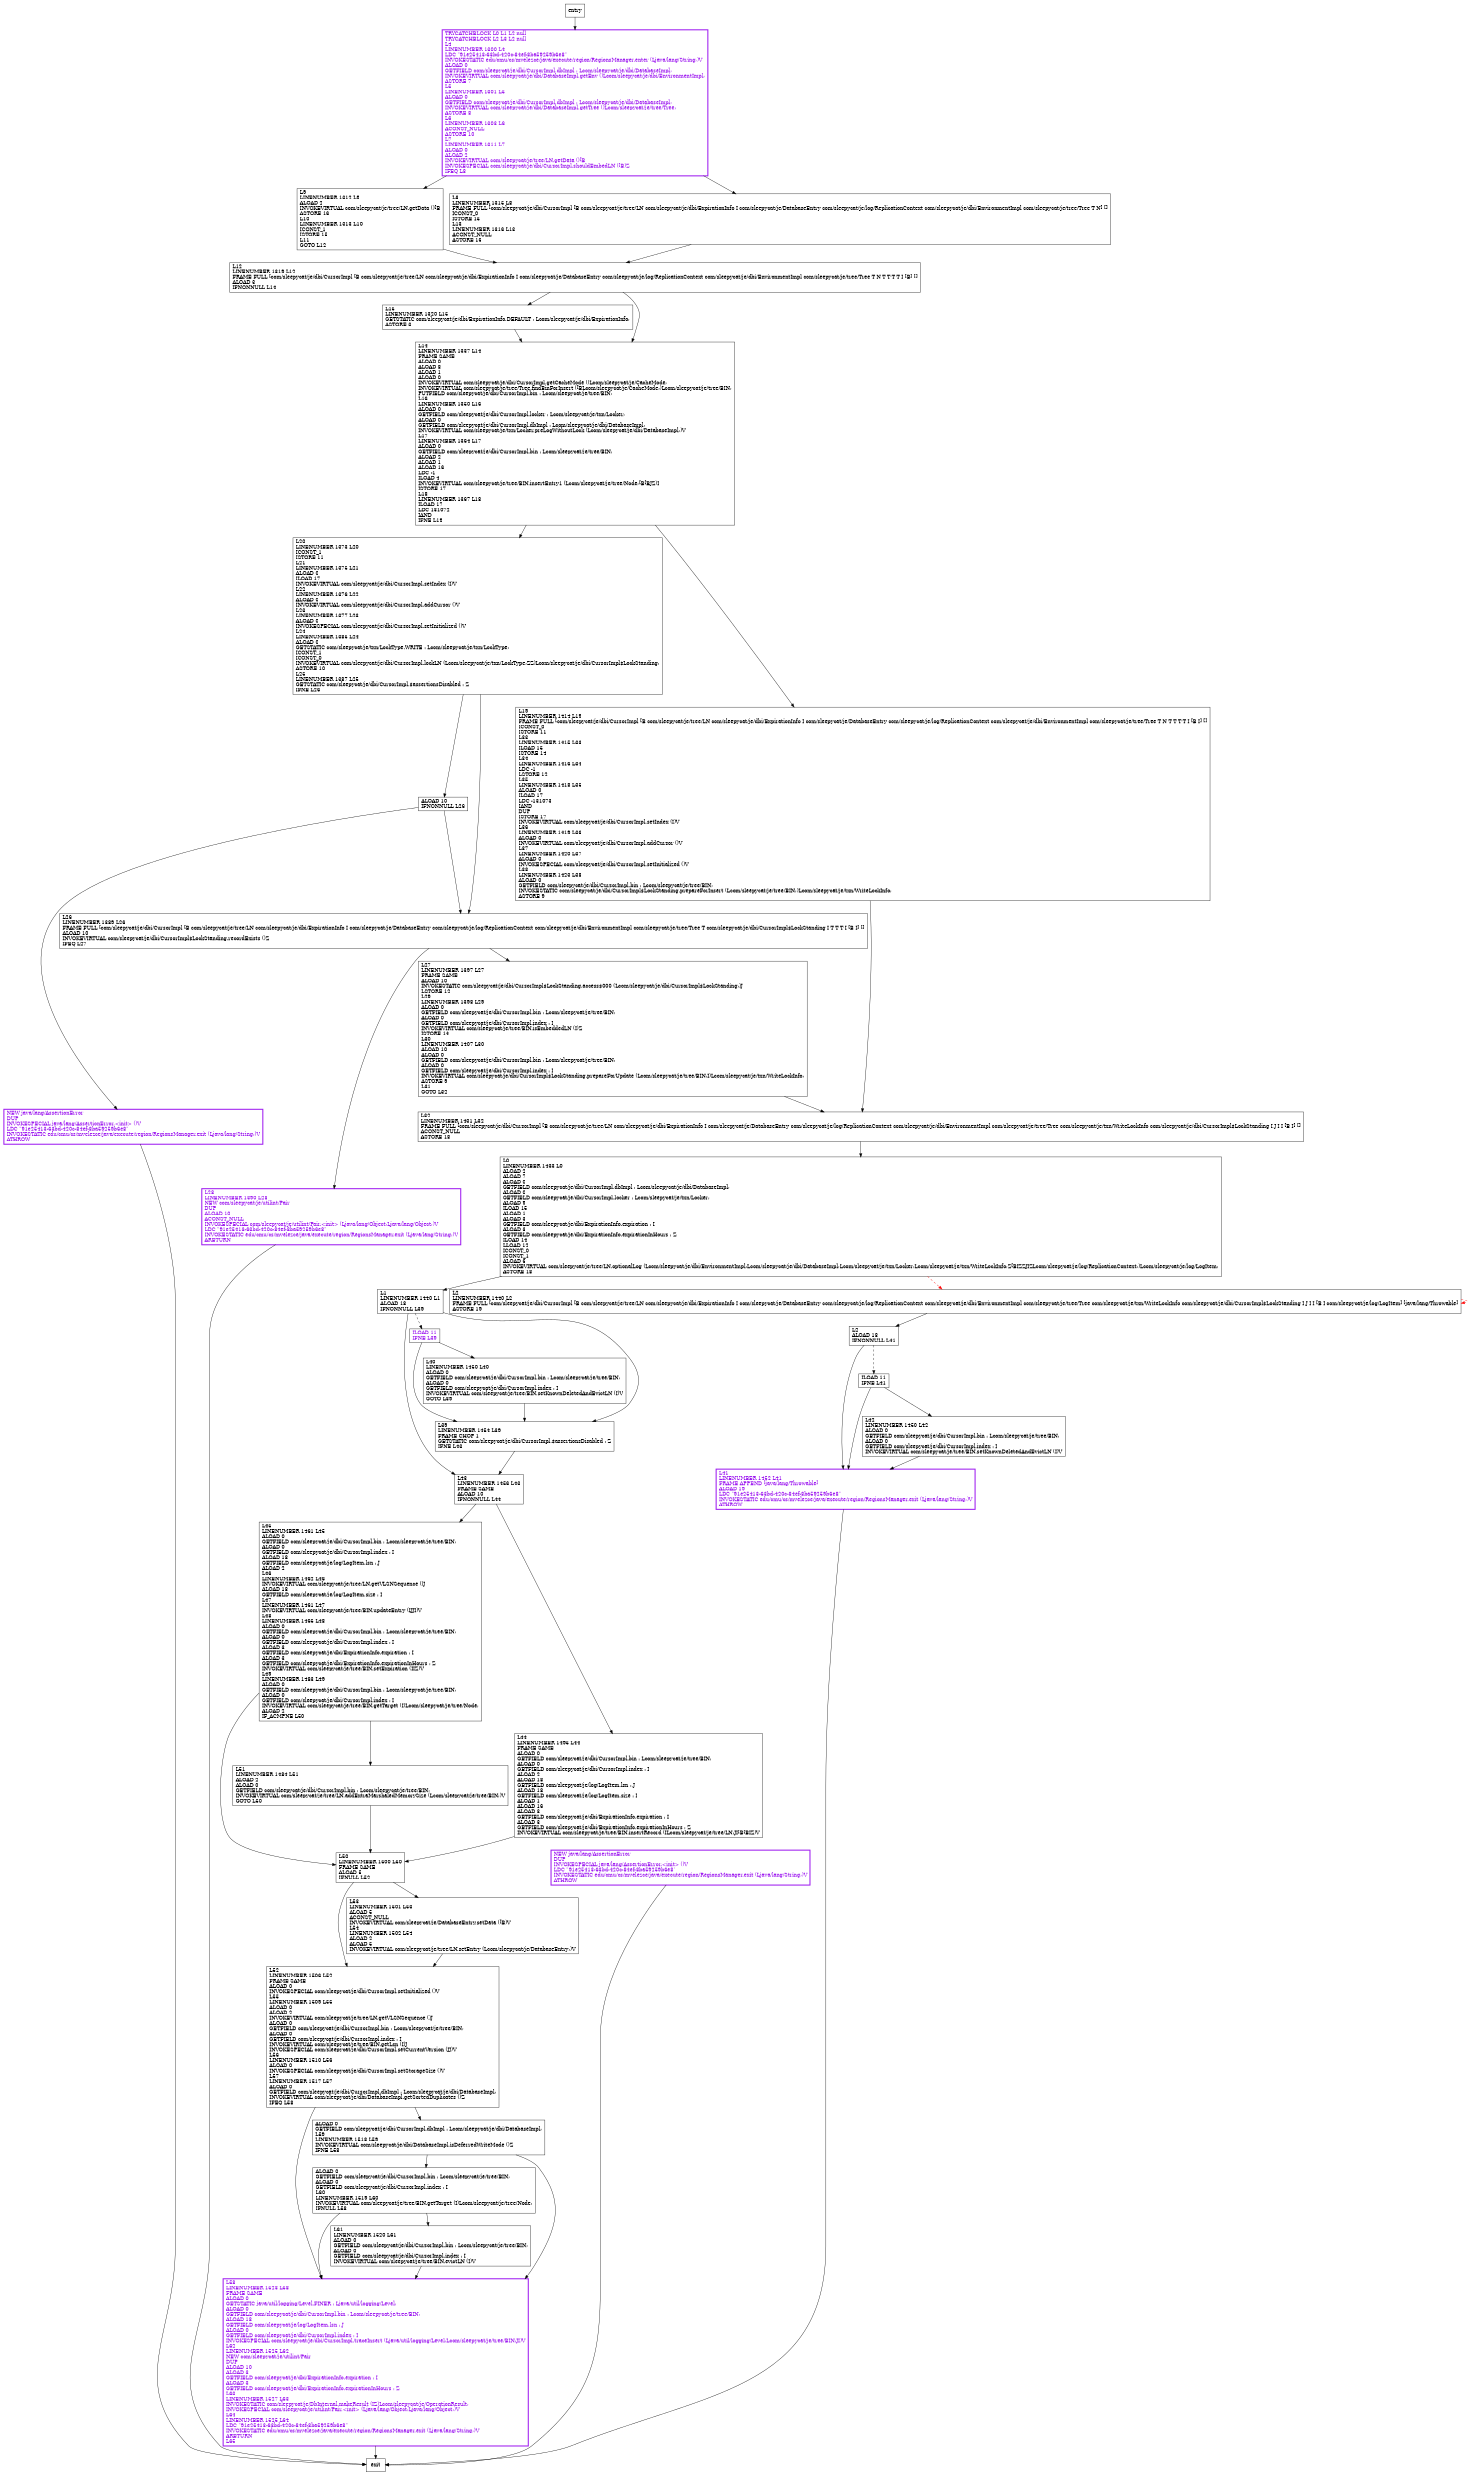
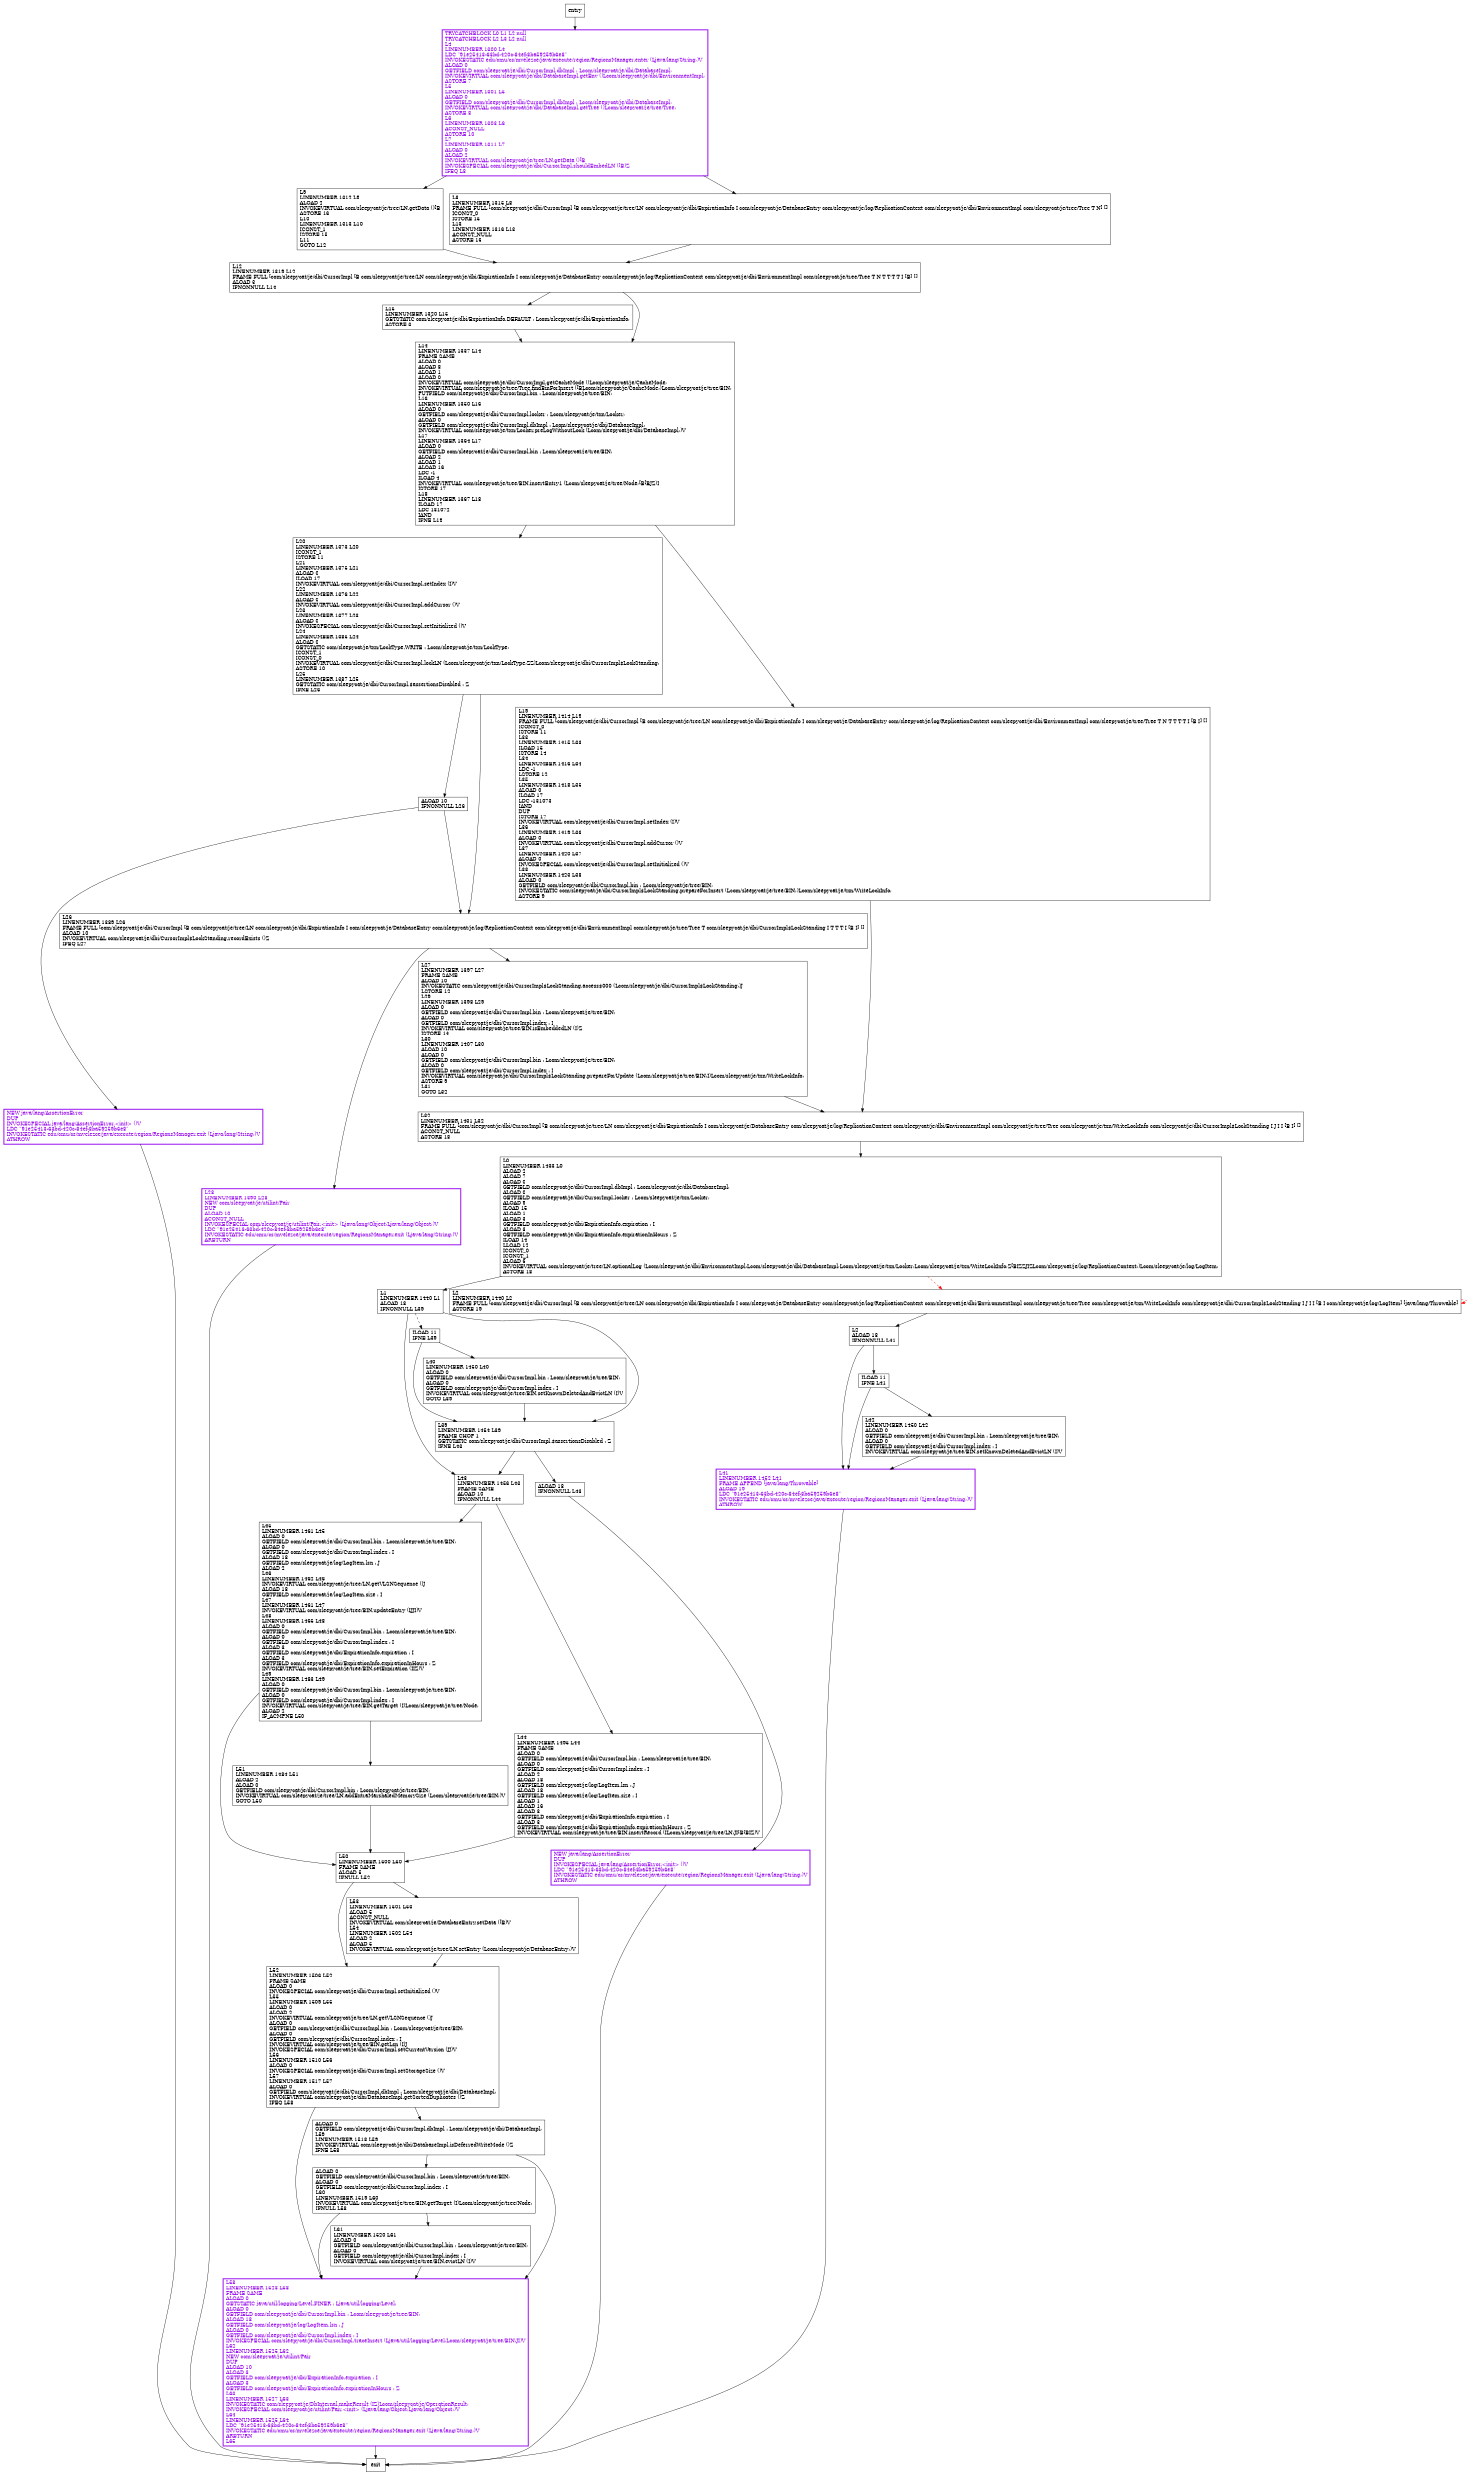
(425, 1336) -> (425, 1336)
(874, 1358) -> (874, 1358)
none -> (560, 1489)
